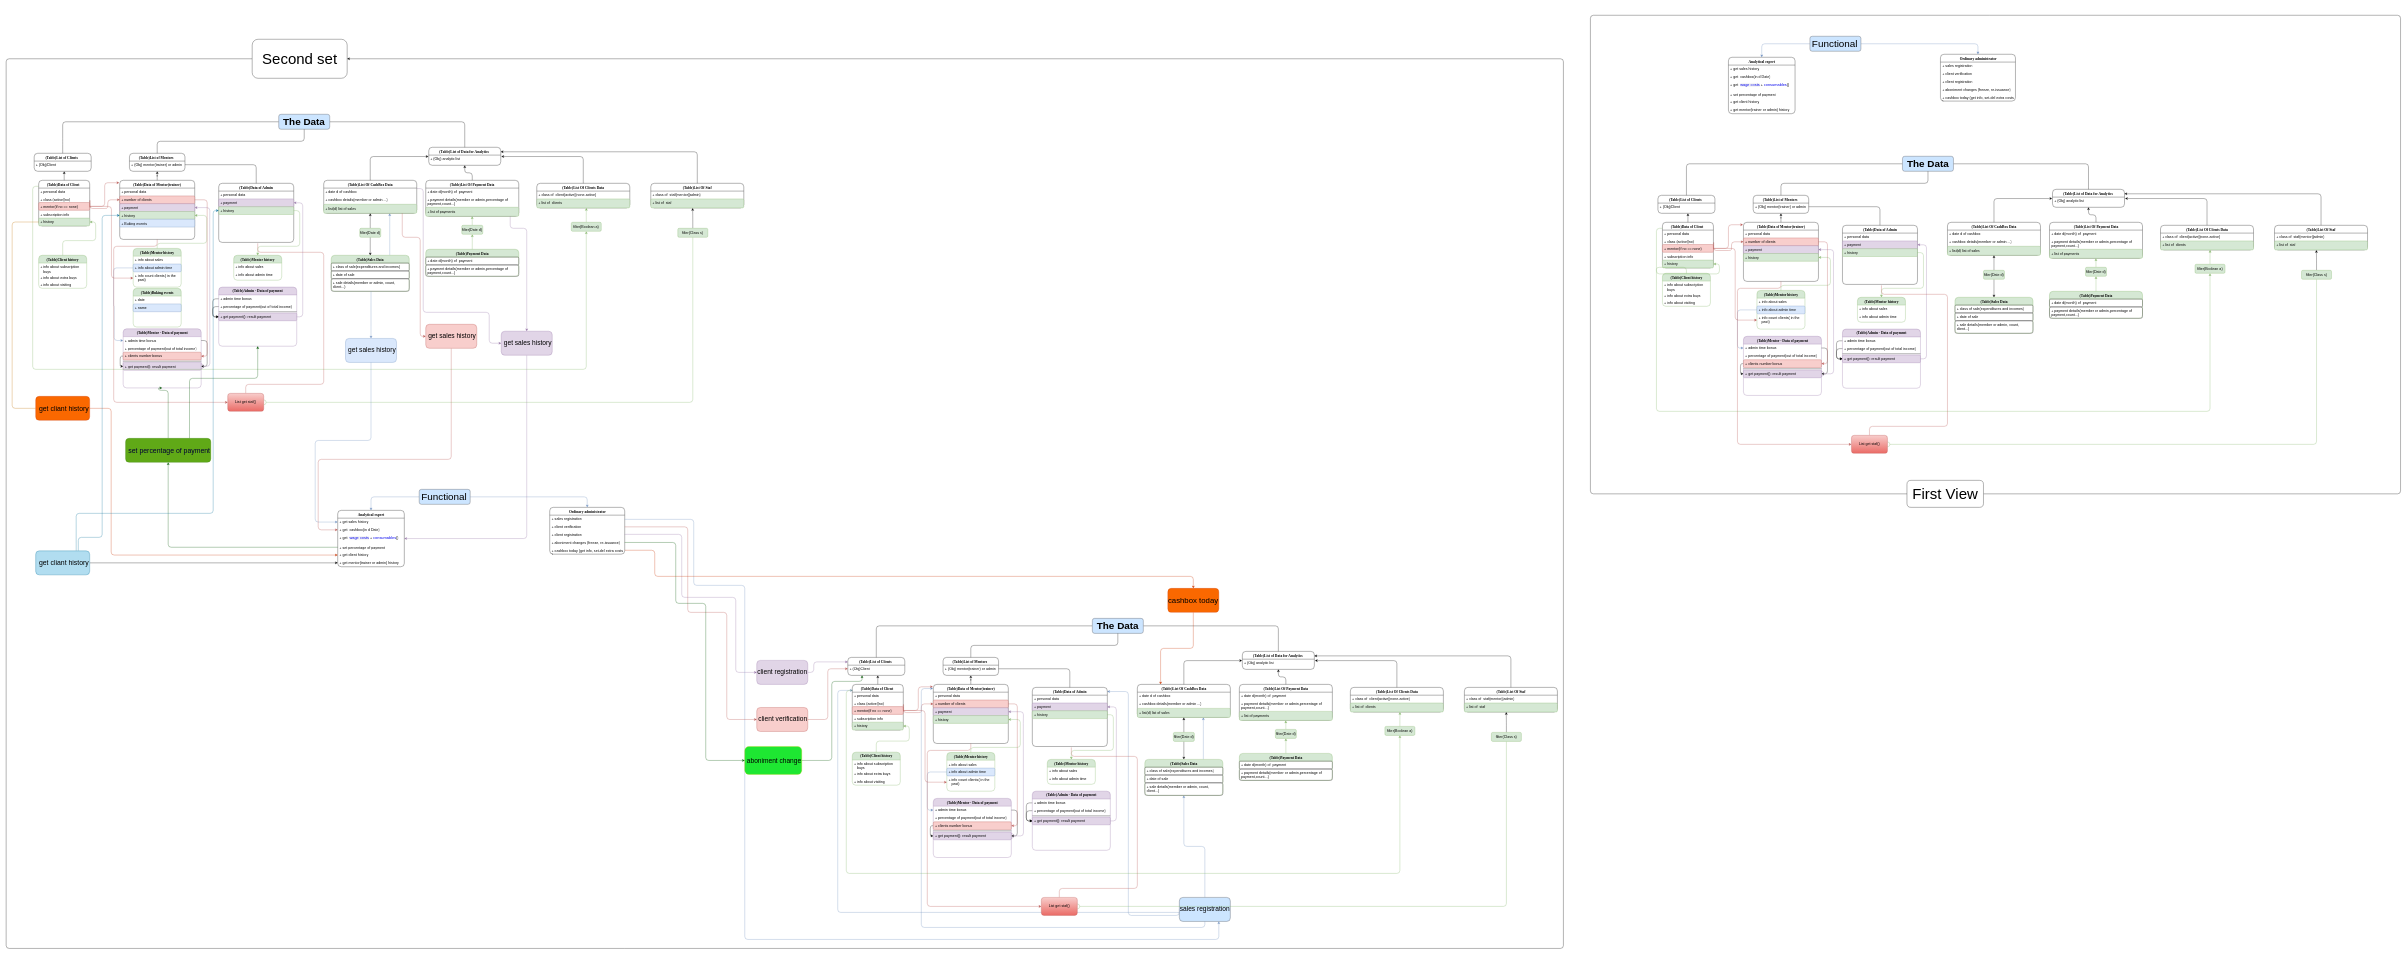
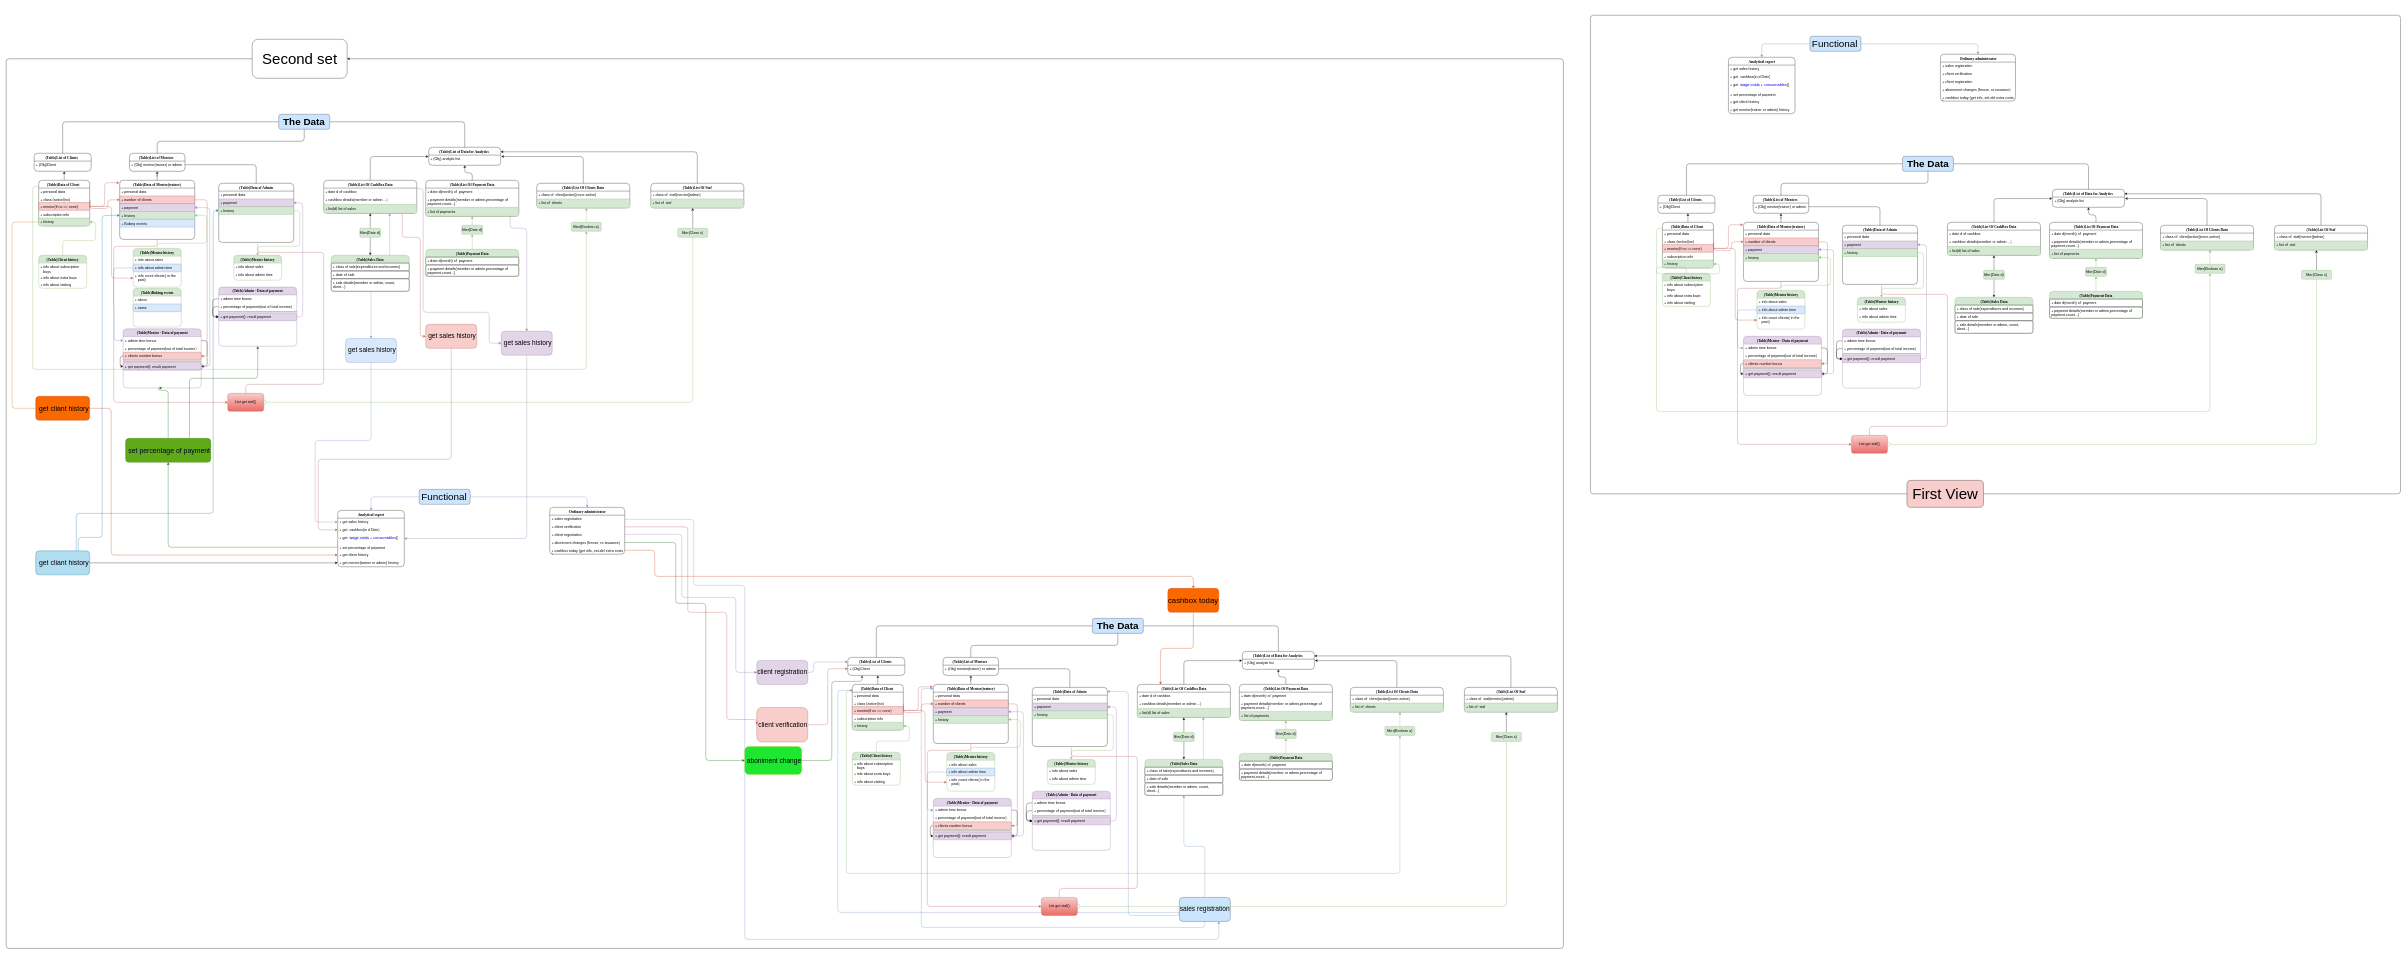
(140, 300) -> (141, 300)
(1945, 494) -> (1945, 494)
(782, 719) -> (782, 725)
